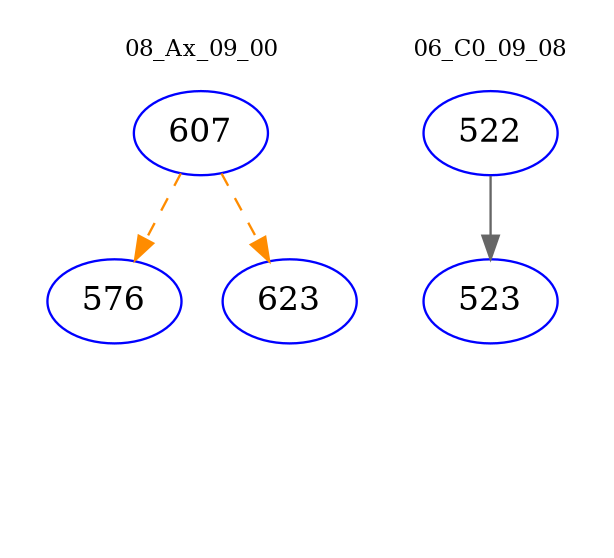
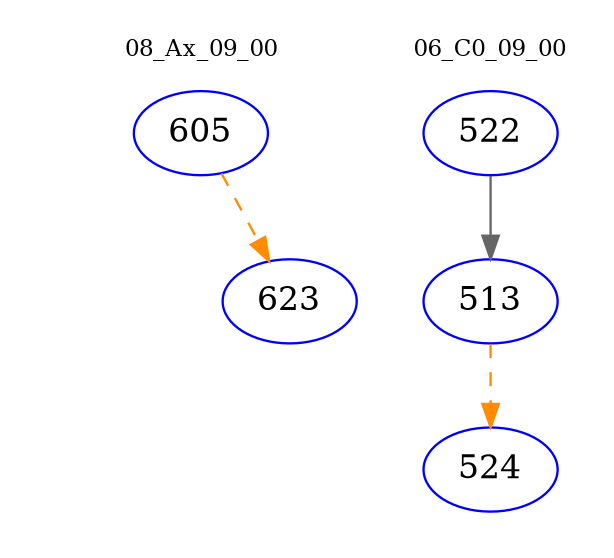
(491, 50) -> (491, 50)
(201, 133) -> (201, 133)
(114, 301) -> none
(491, 301) -> (491, 301)
none -> (491, 470)
